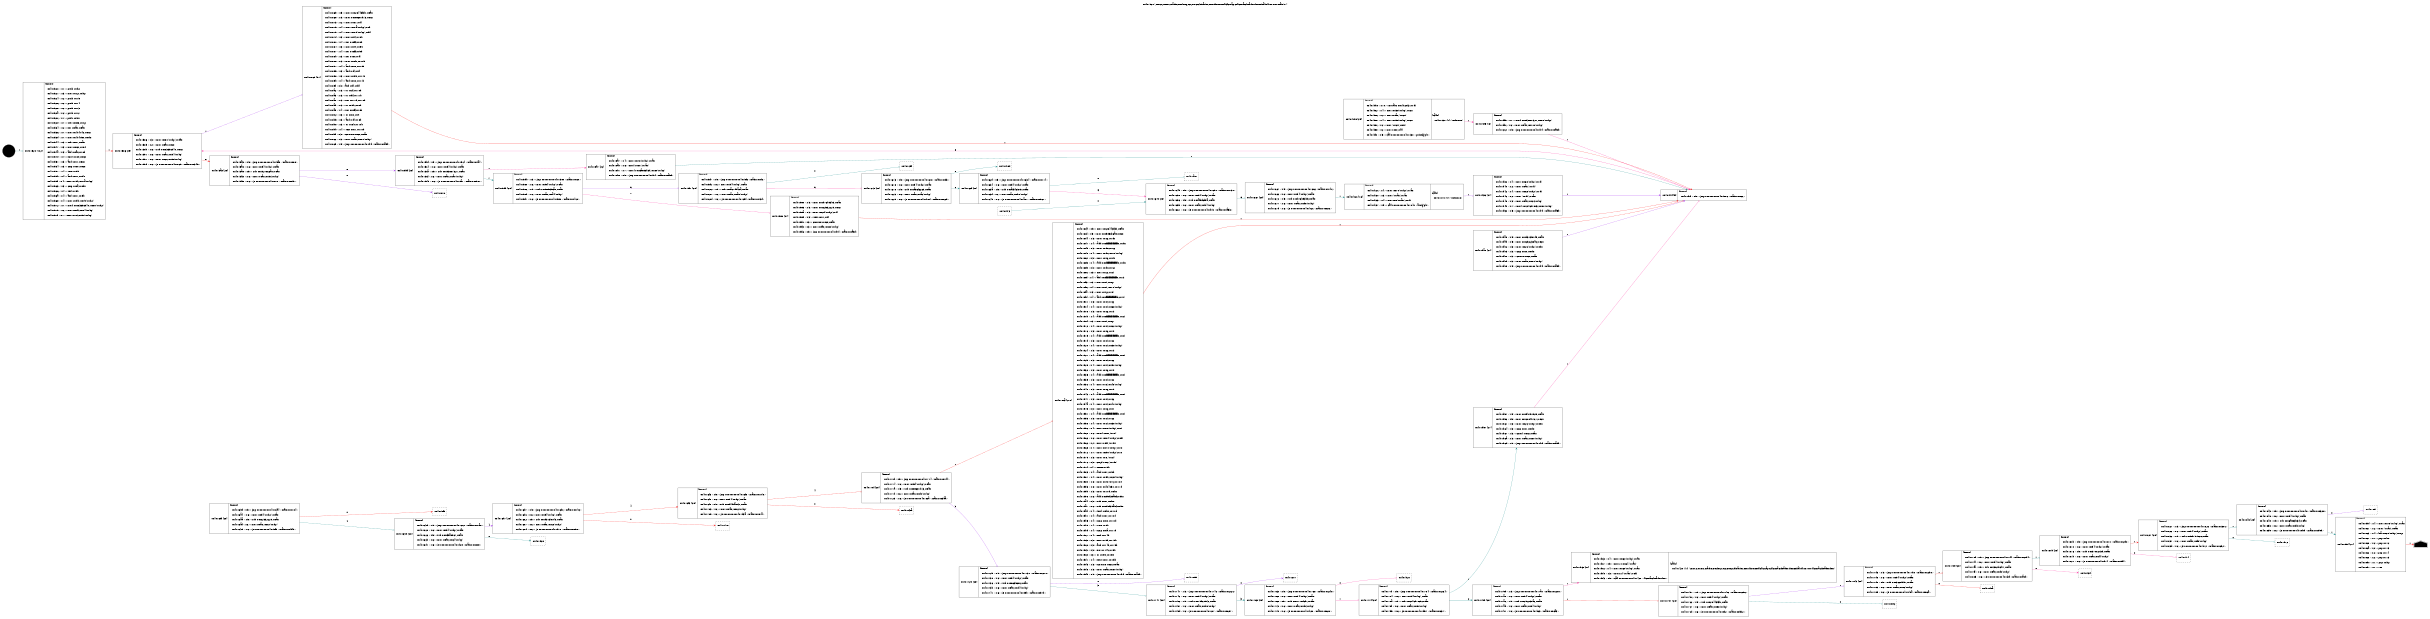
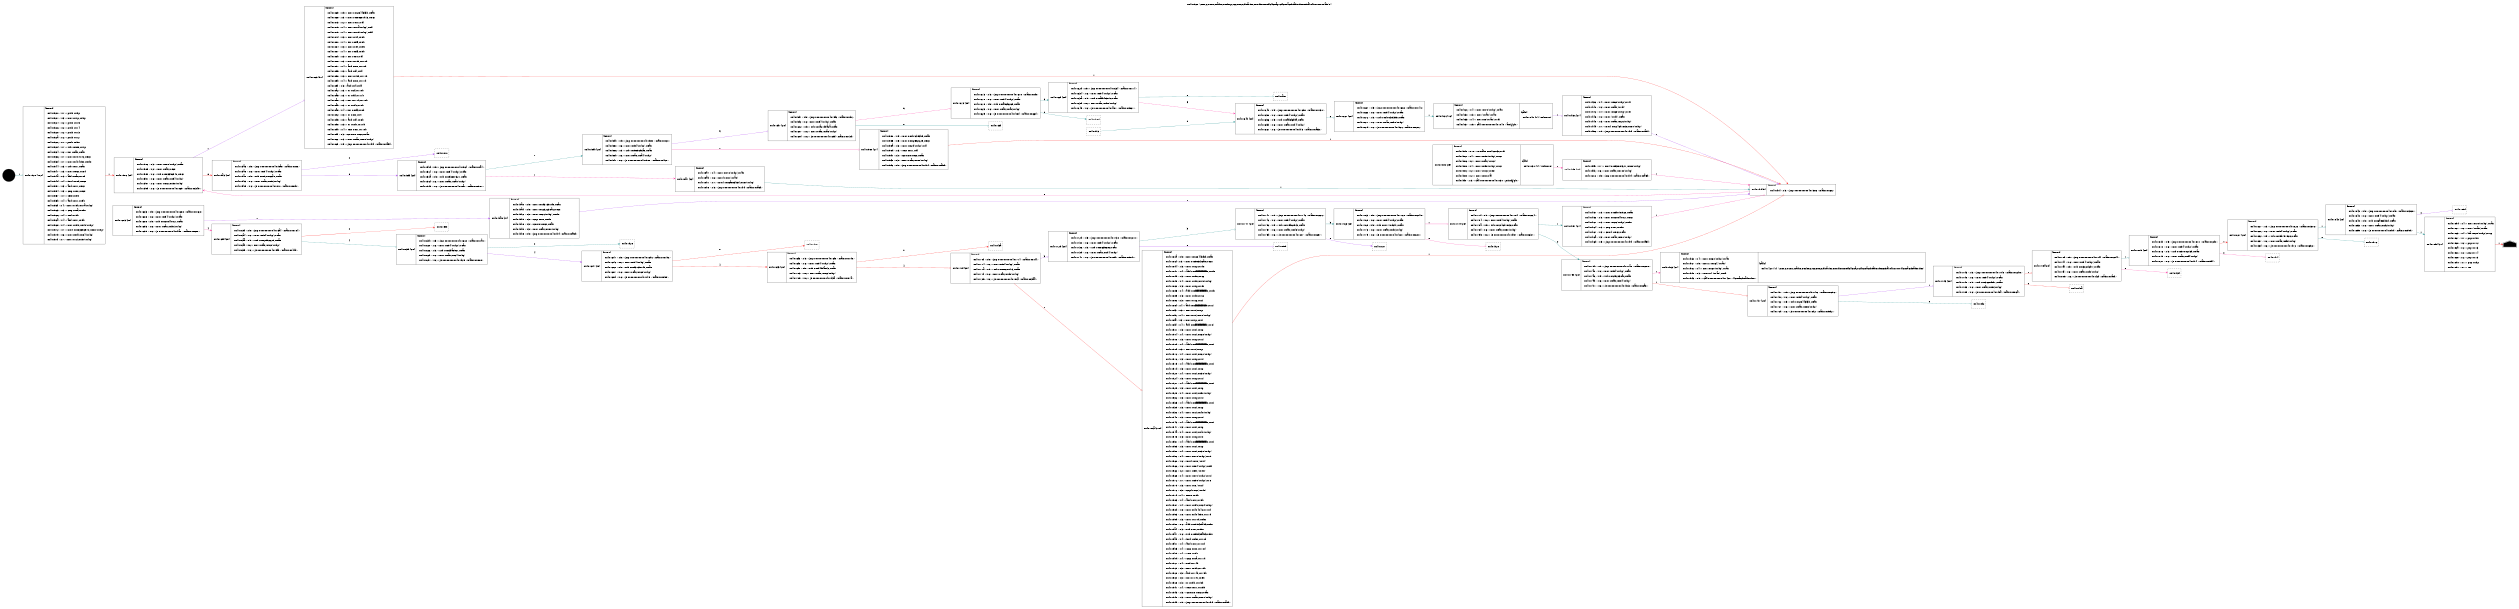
none -> (158, 221)
